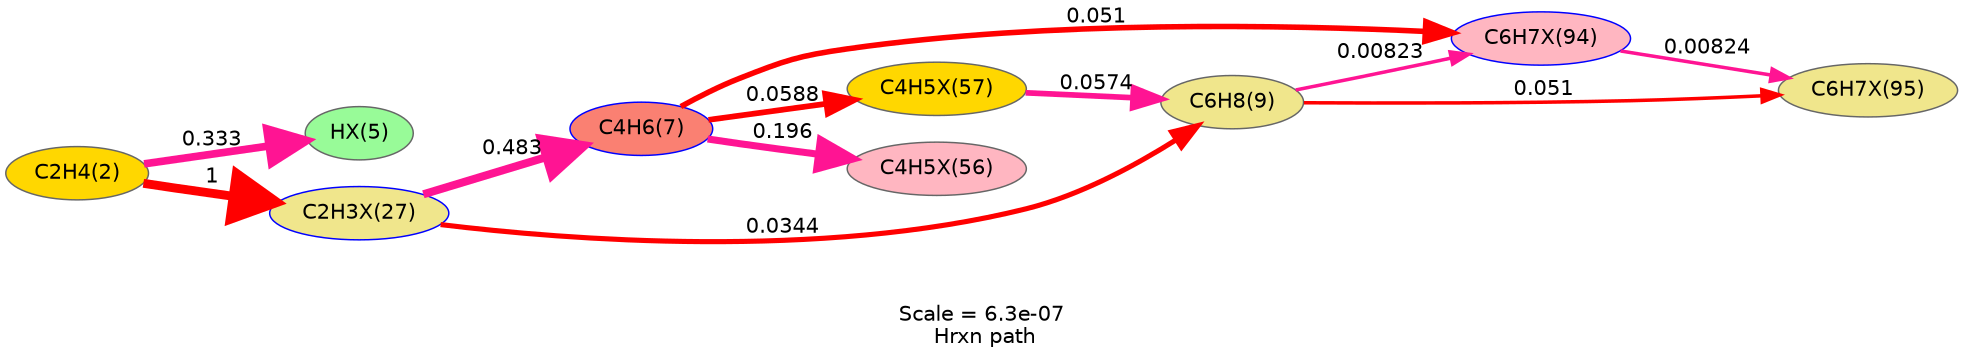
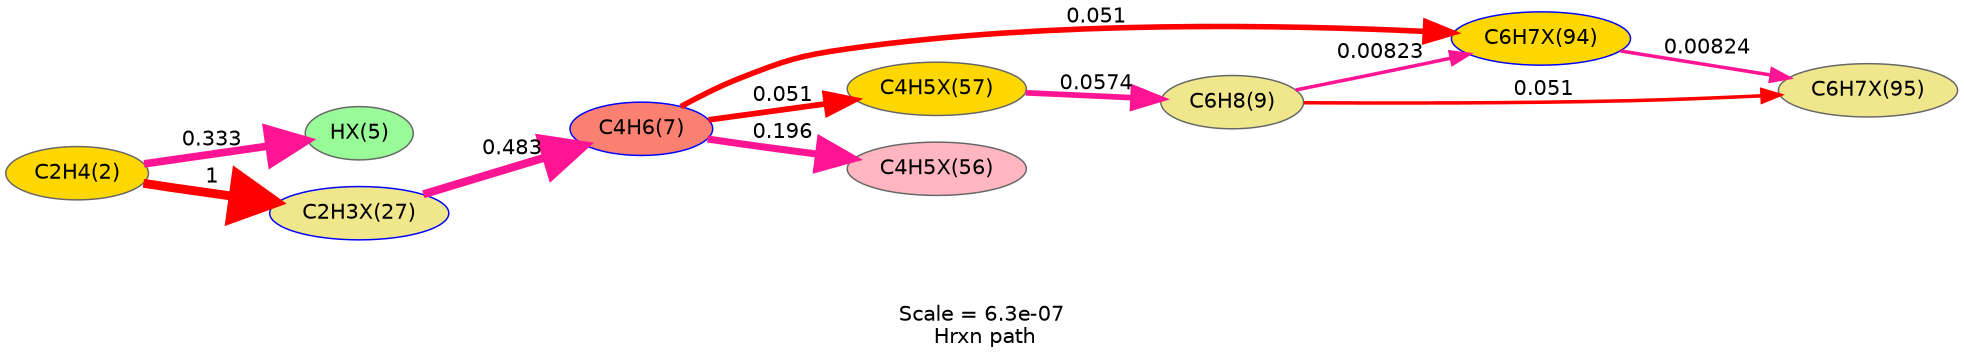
(1541, 38) -> (1541, 38)
(780, 95) -> (780, 95)
(817, 238) -> none
